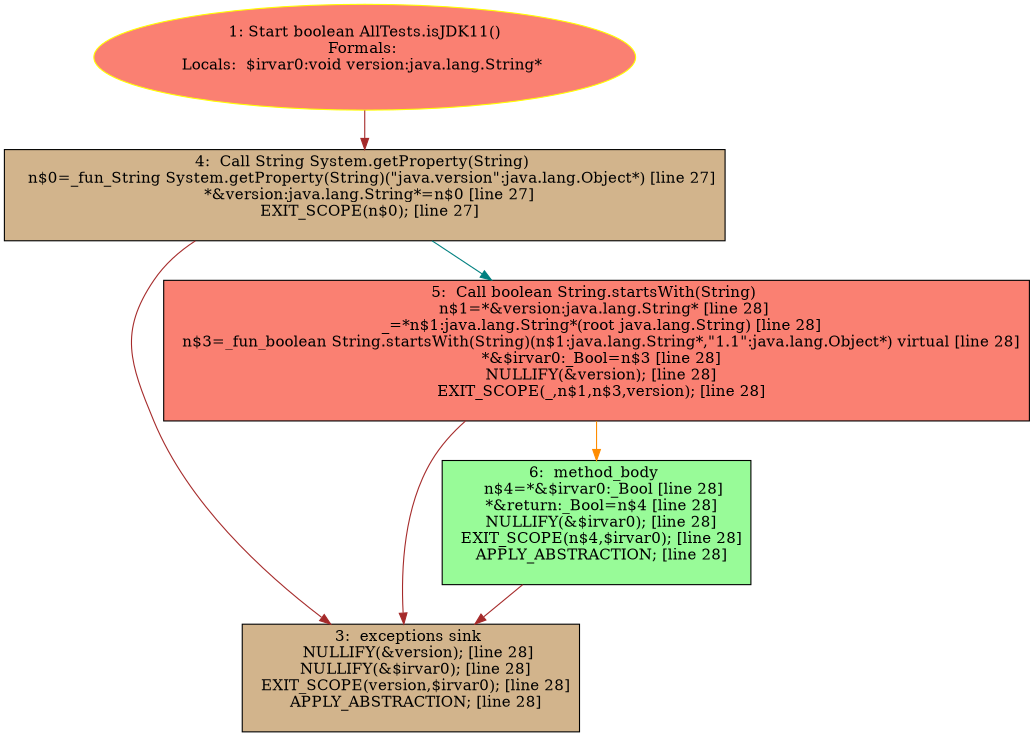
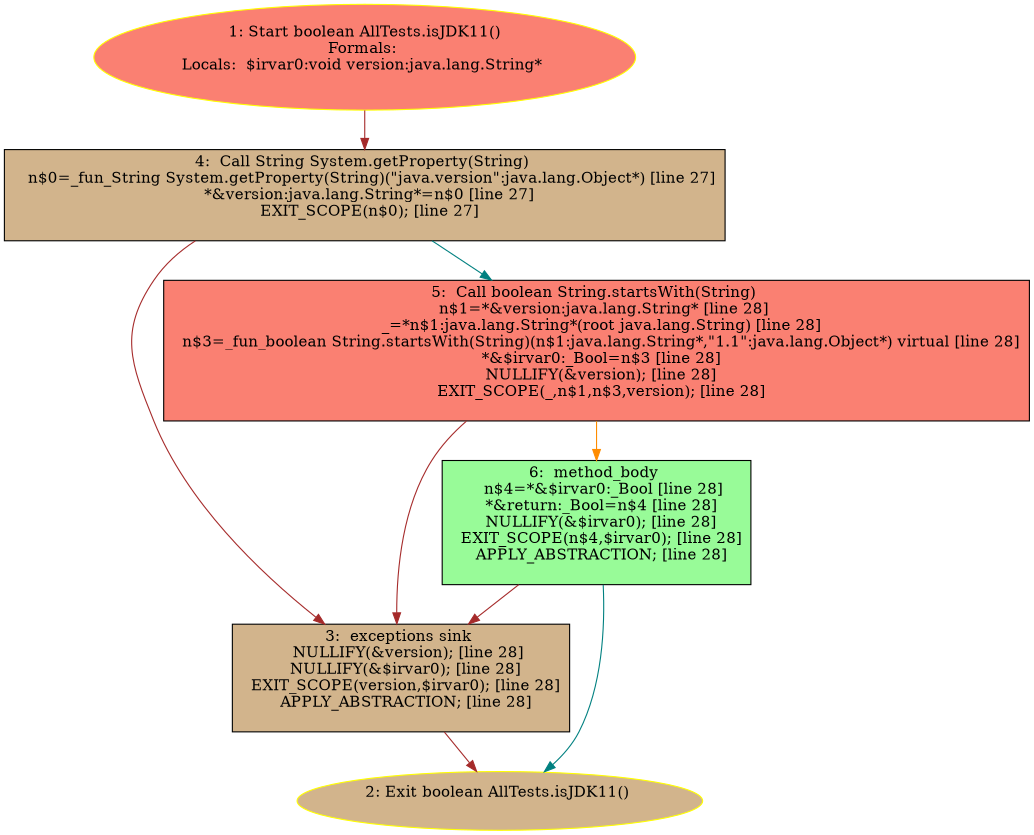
none -> (500, 801)
